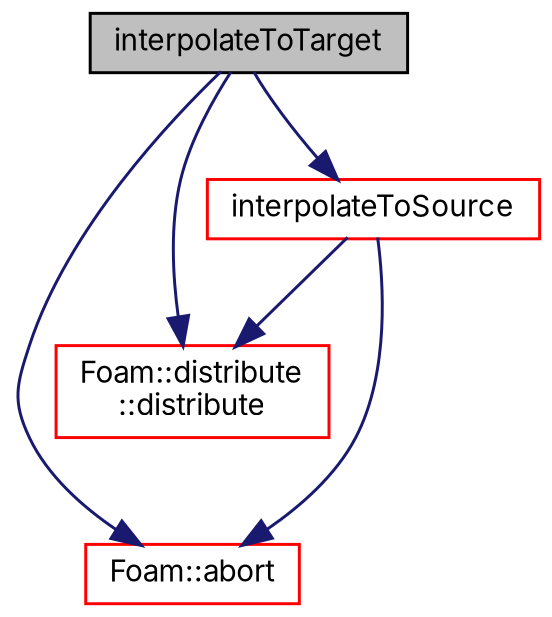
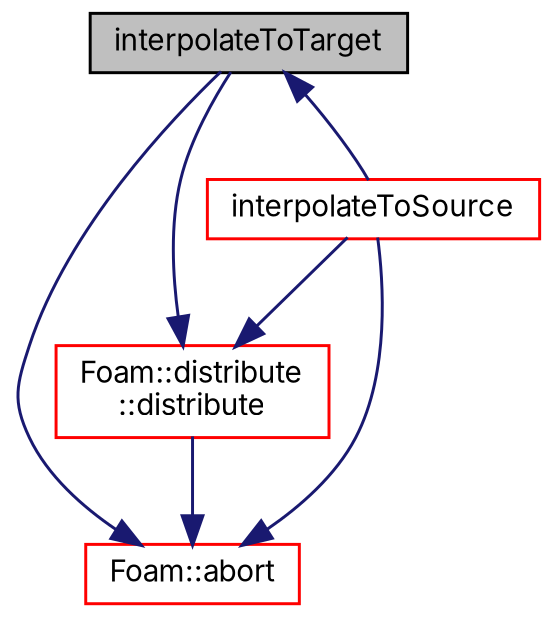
(284, 117) -> (339, 136)
none -> (193, 476)
